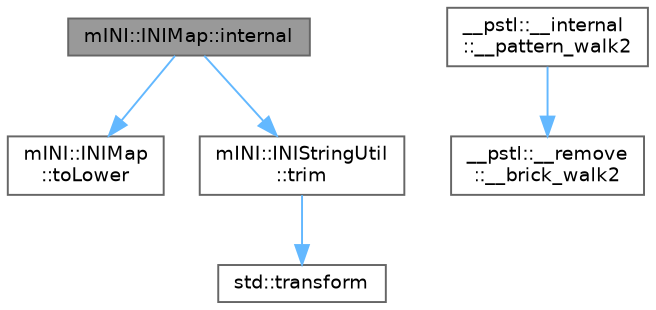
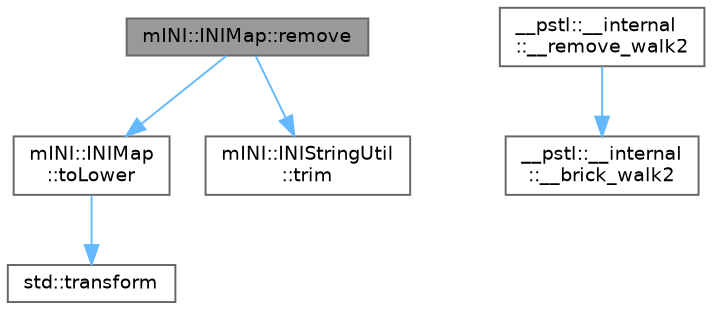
(189, 37) -> (247, 37)
(548, 37) -> (602, 37)
(548, 166) -> (602, 166)
(302, 220) -> (92, 220)
